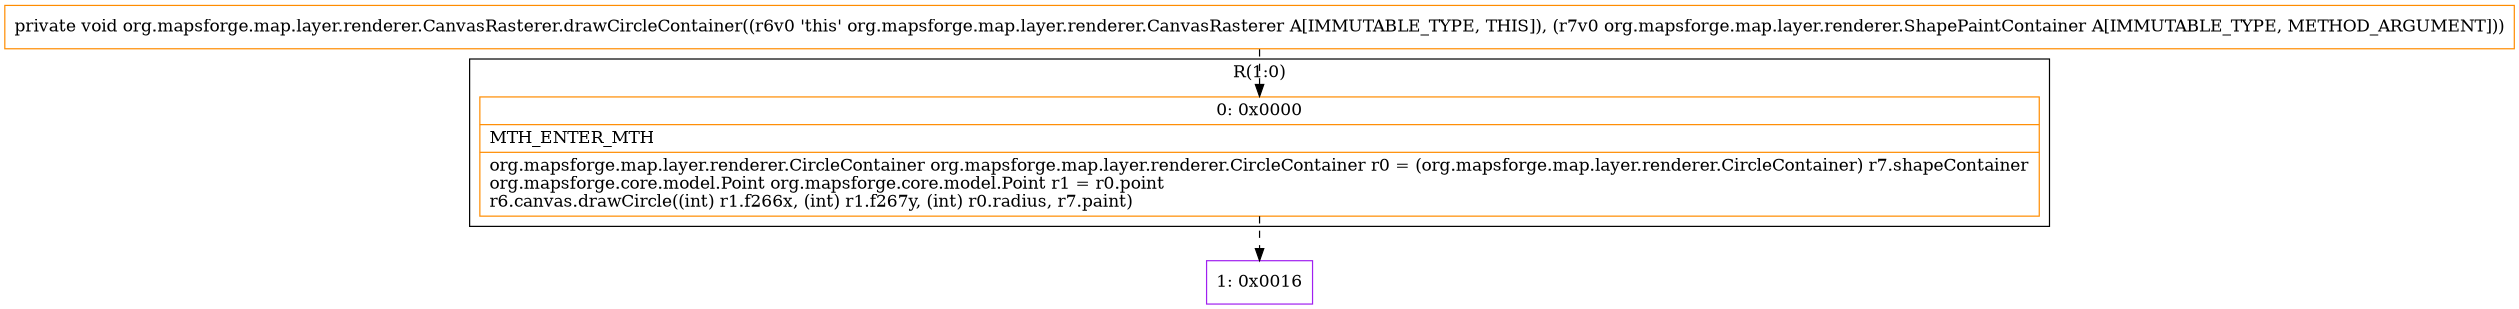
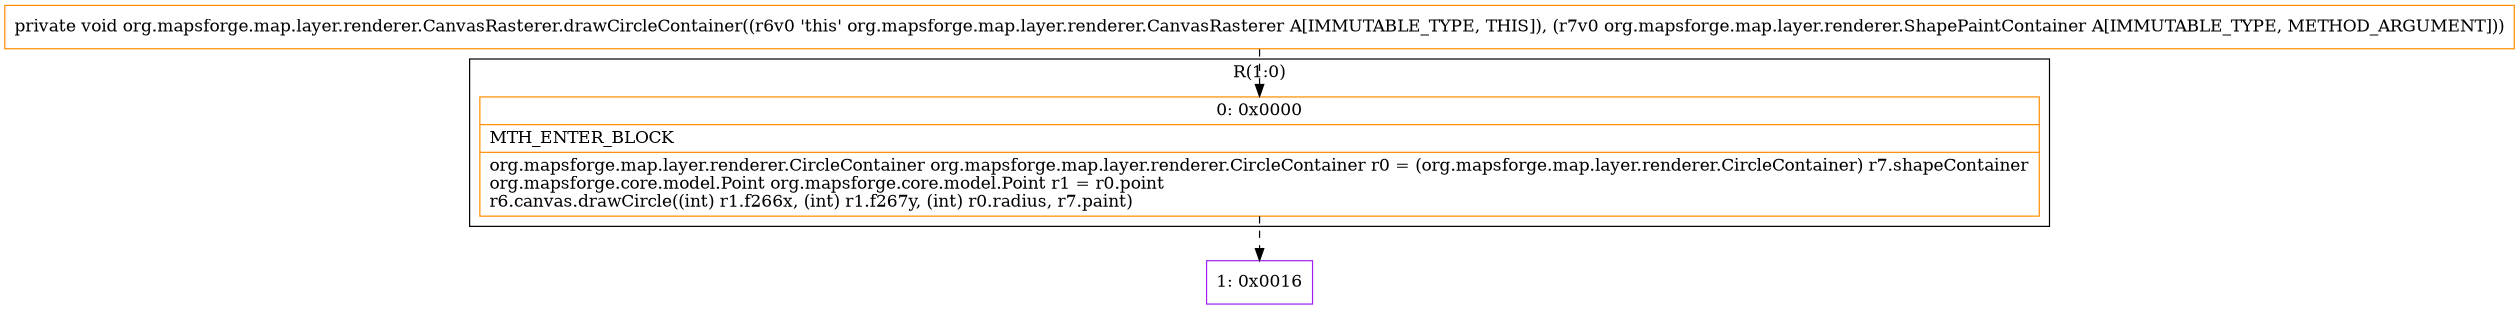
(572, 138) -> (582, 138)
